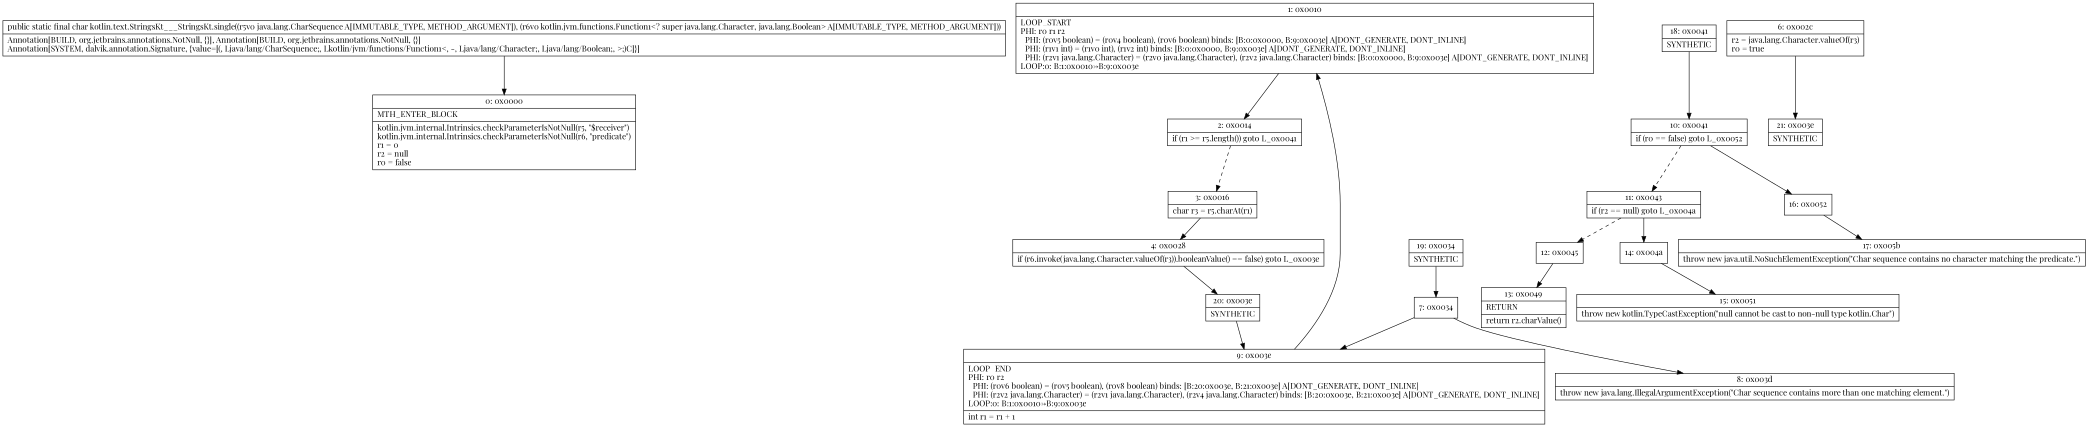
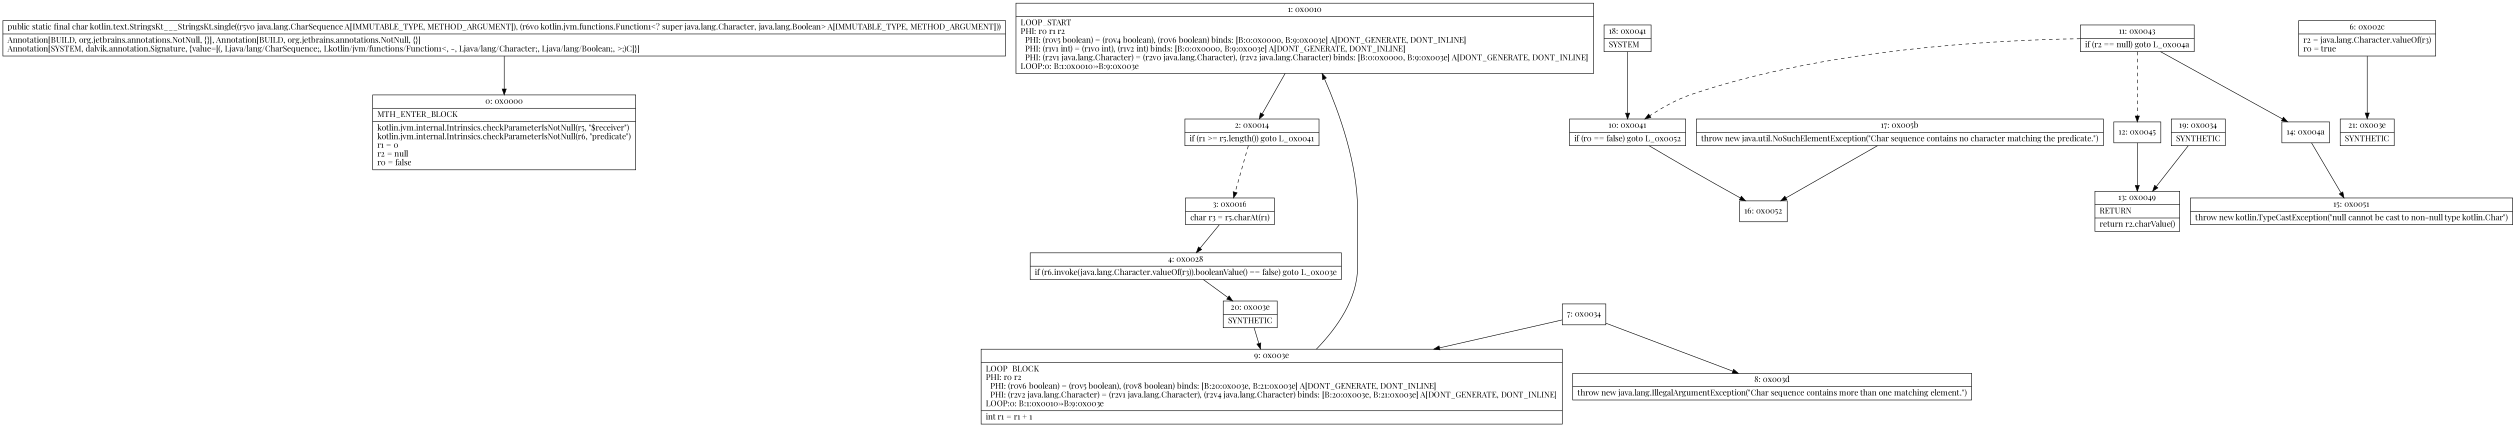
(1689, 45) -> (1624, 45)
(1668, 166) -> (1861, 56)
(1840, 226) -> (1832, 172)
(1436, 279) -> (2172, 166)
(990, 369) -> (1012, 369)
